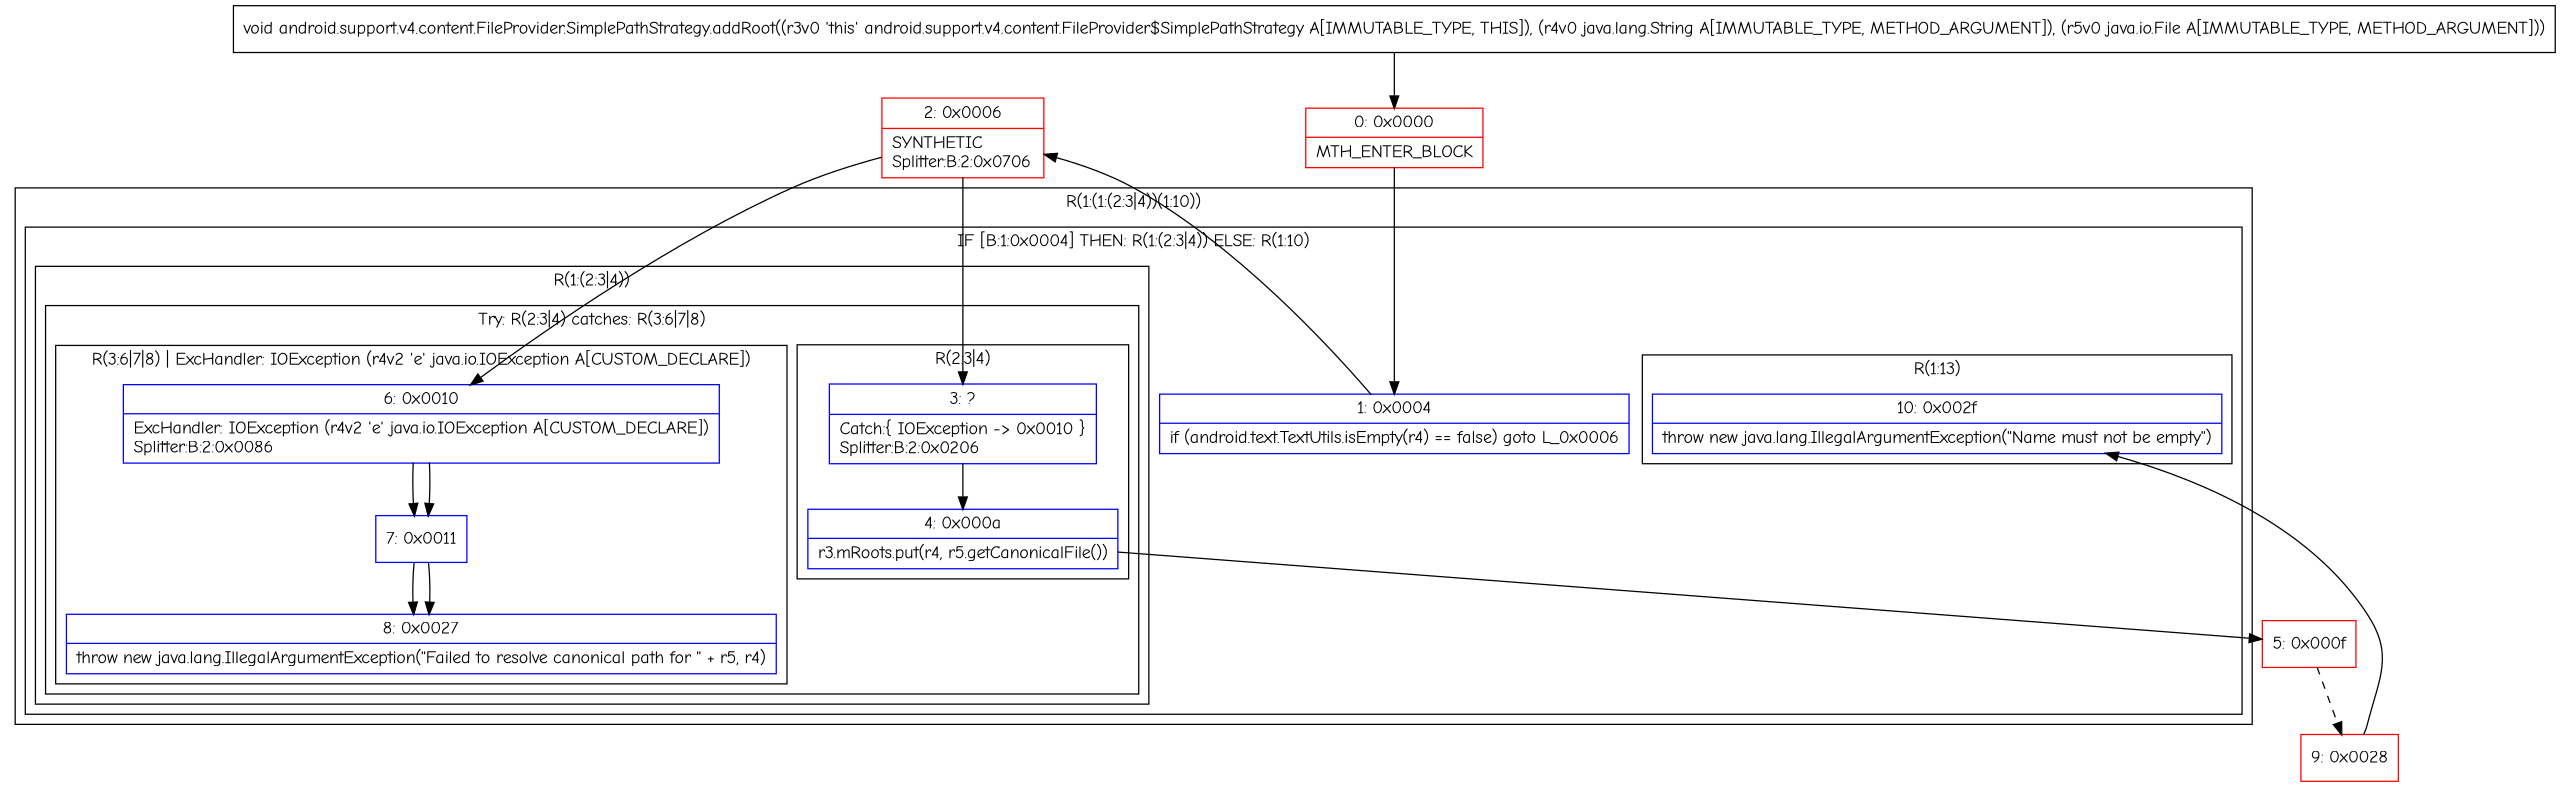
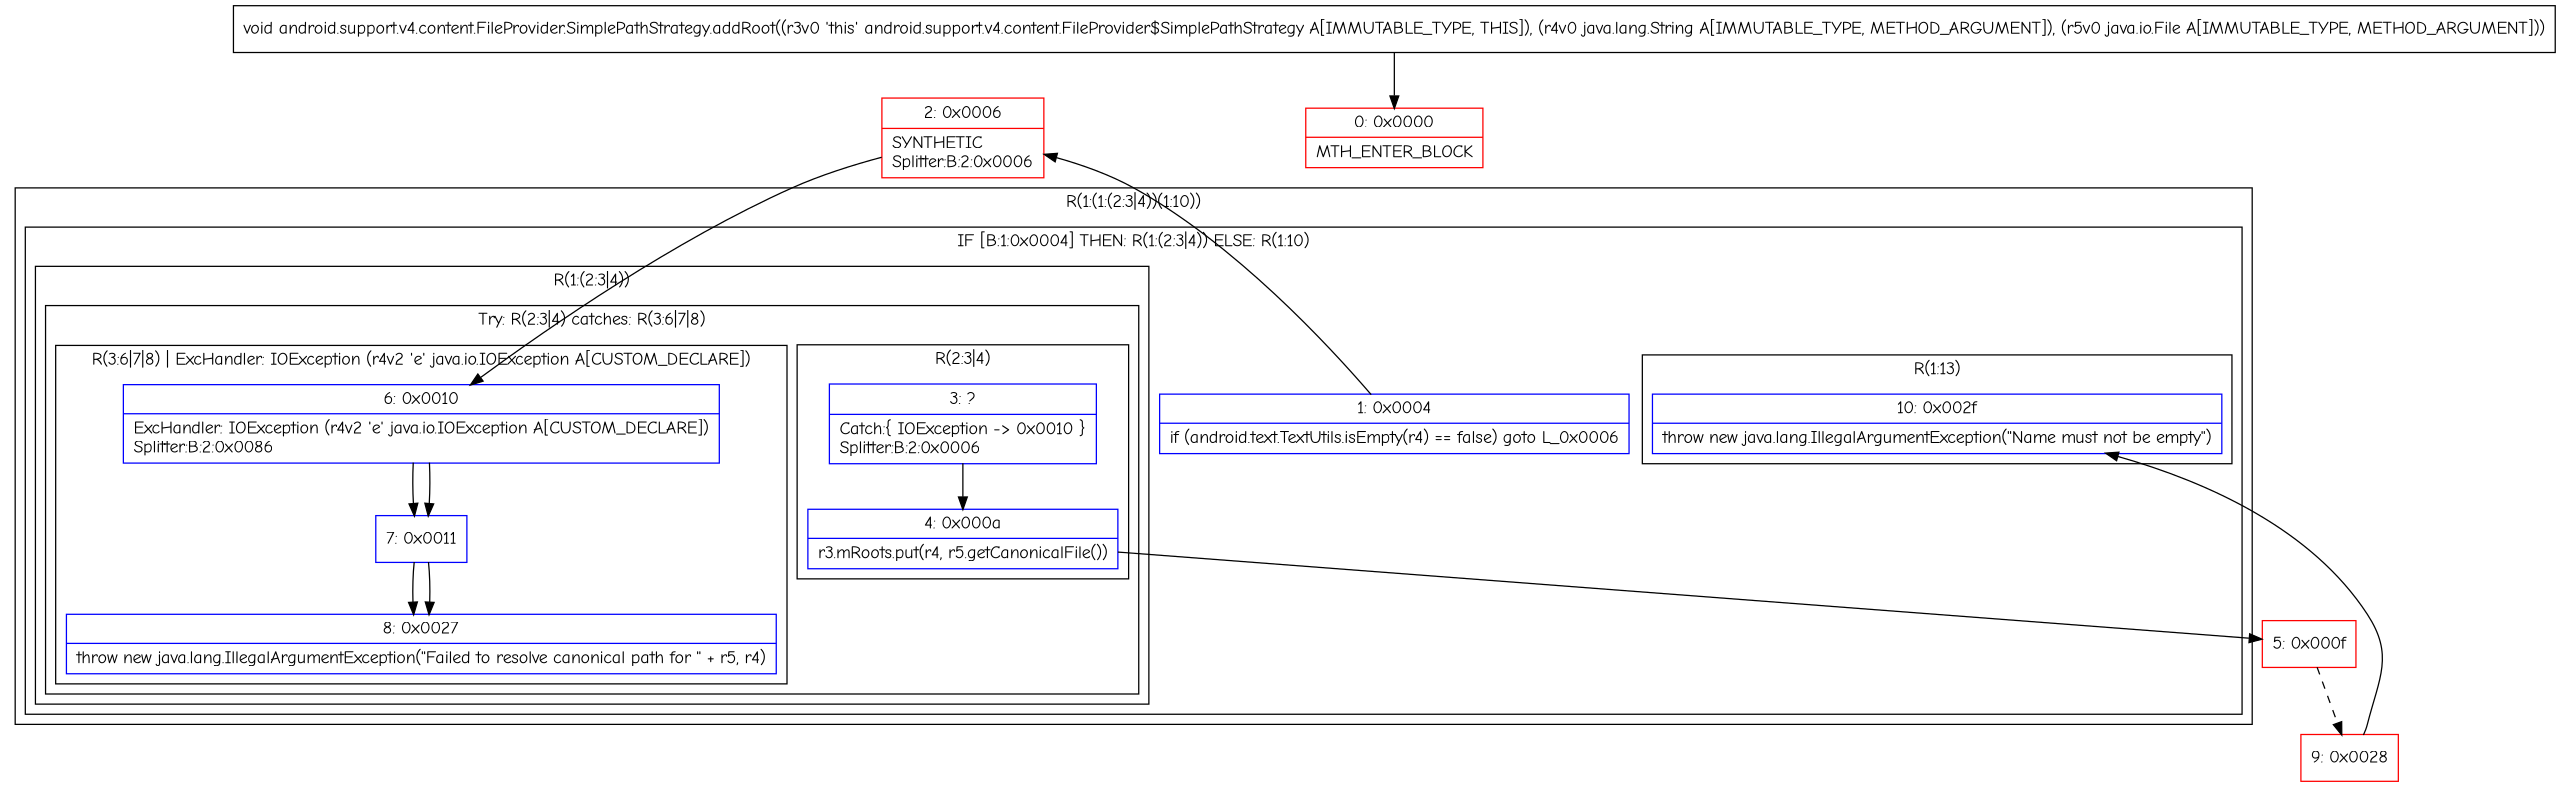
(962, 162) -> (963, 162)
(963, 275) -> none
(1394, 275) -> none
(910, 448) -> (910, 448)
